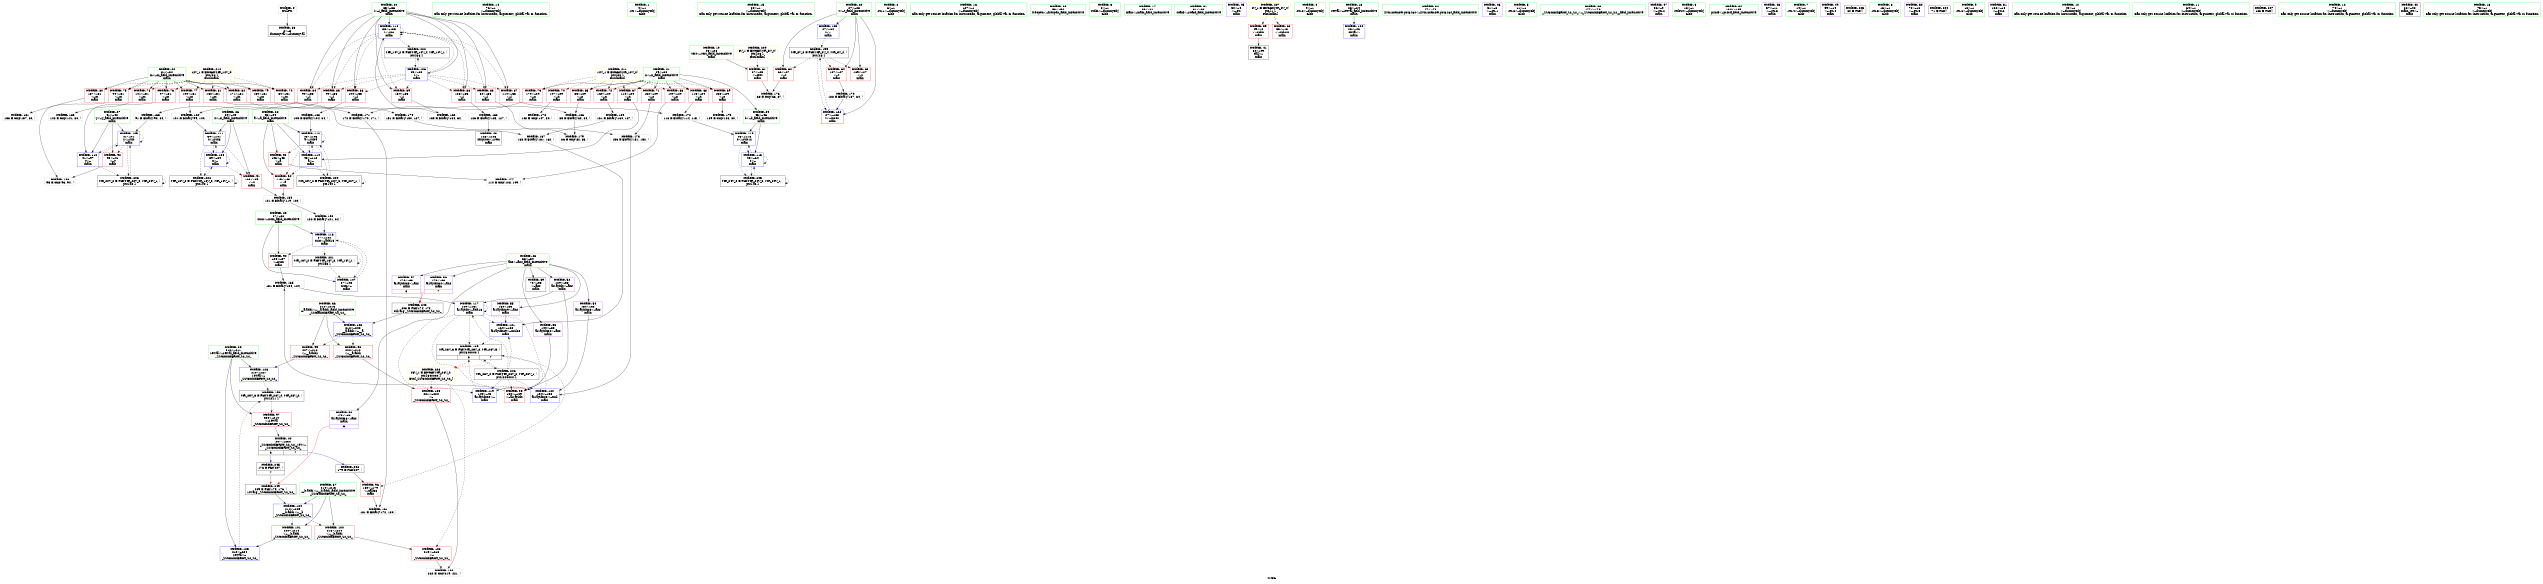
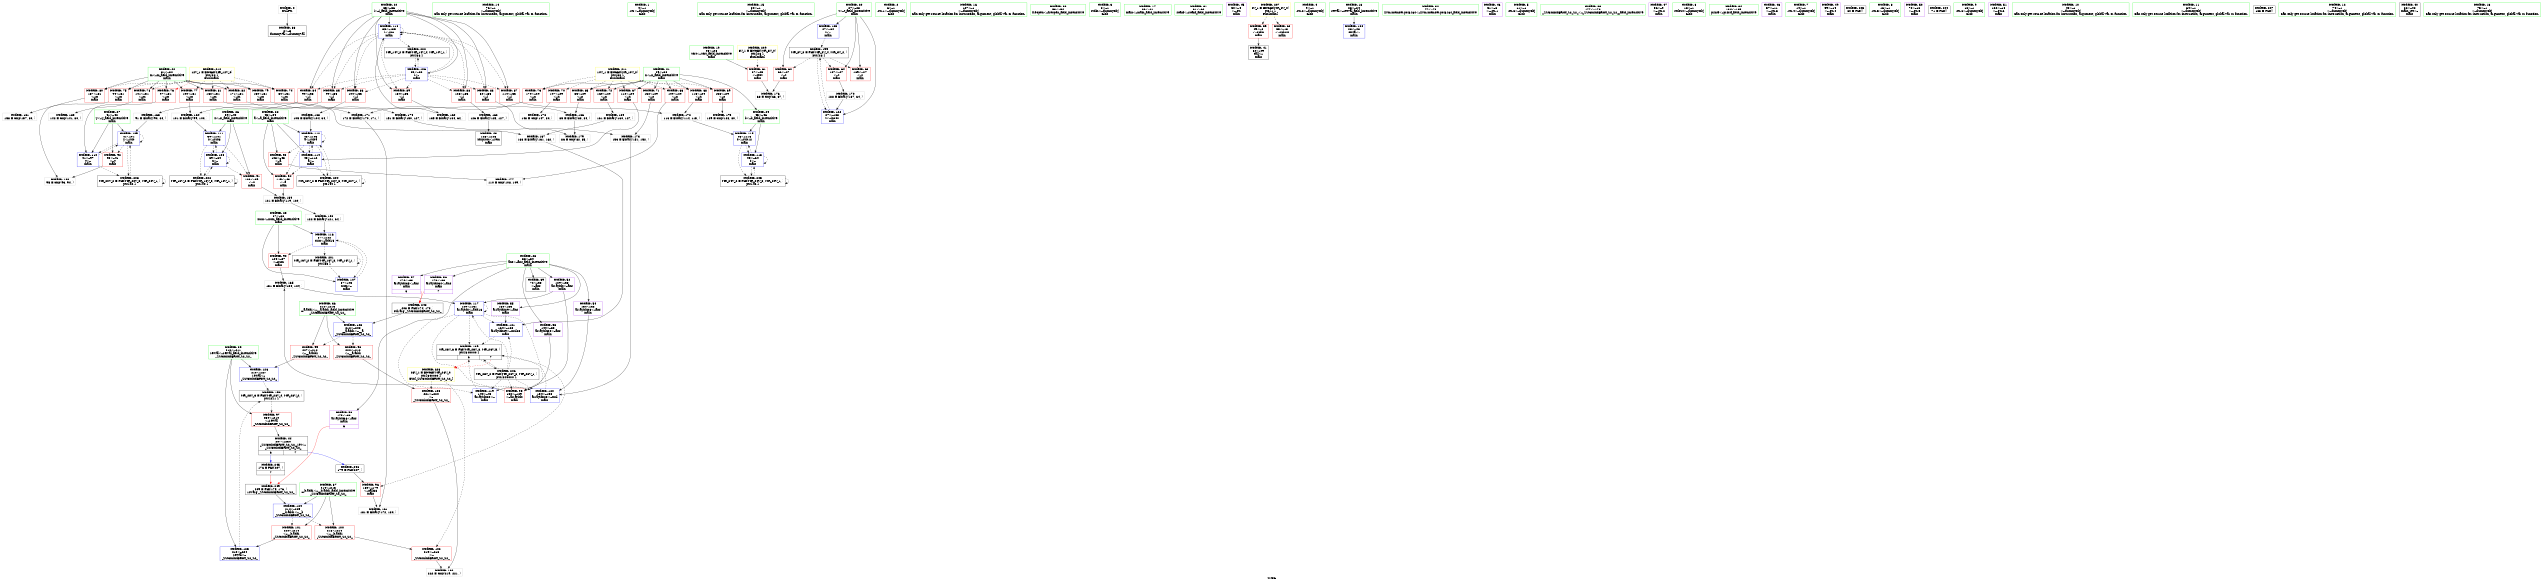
(186, 85) -> (186, 85)
